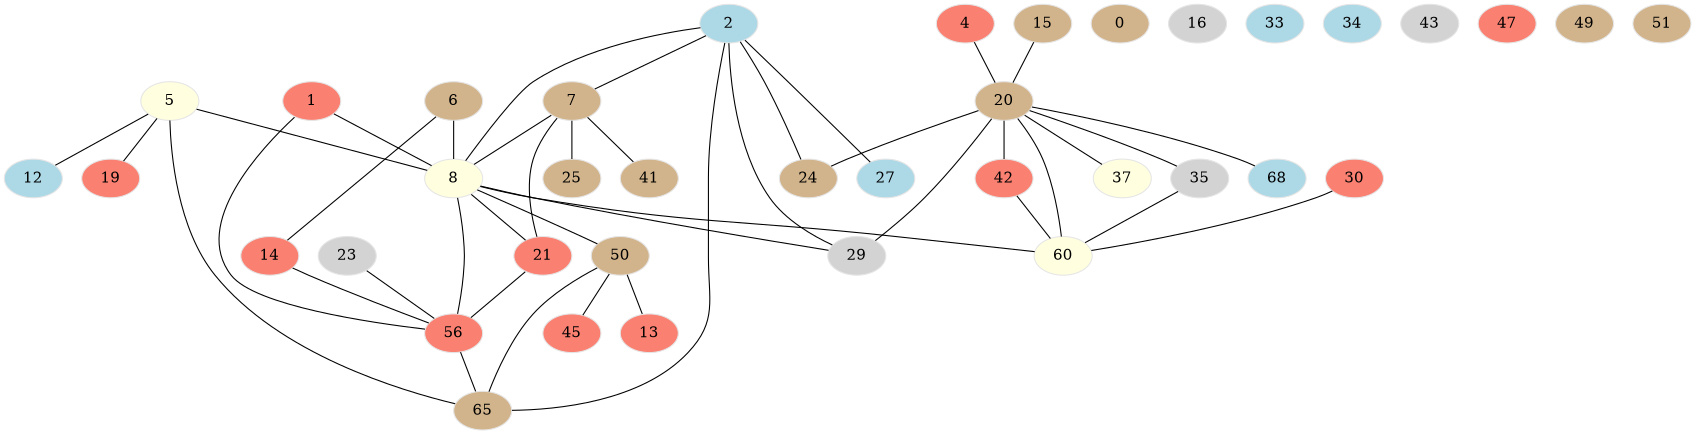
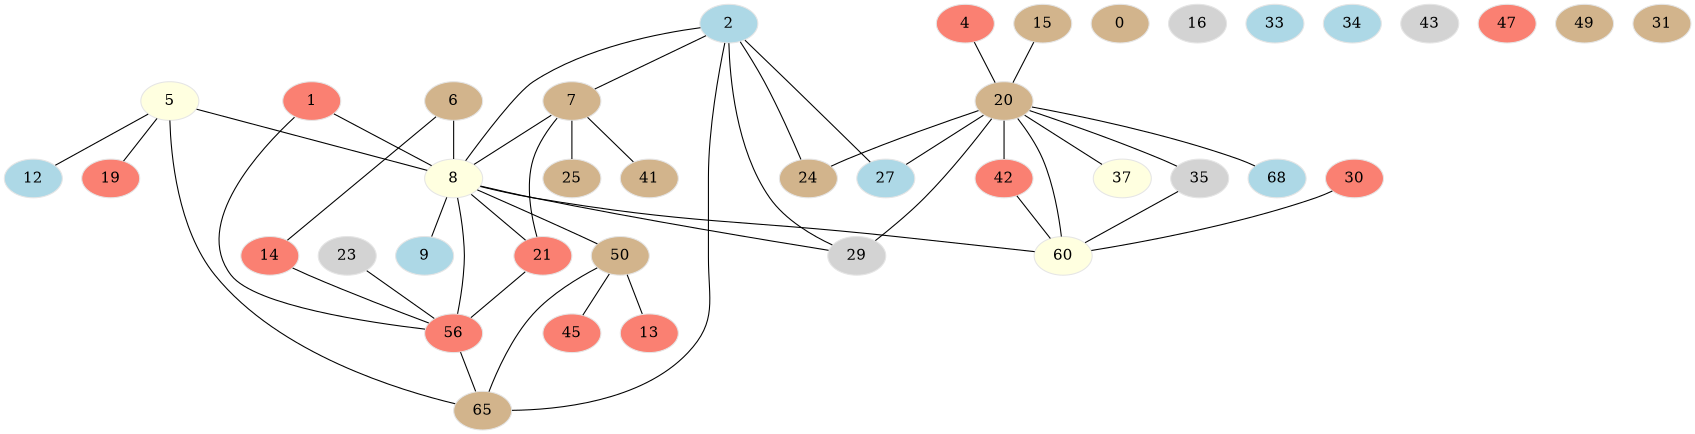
(1662, 24) -> (1662, 24)
none -> (945, 140)
none -> (425, 256)
